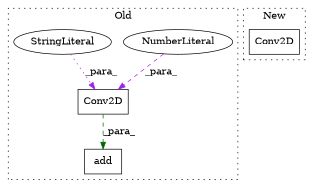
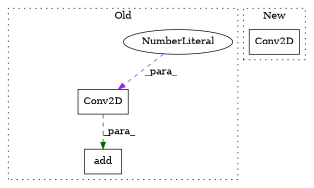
(63, 42) -> none
